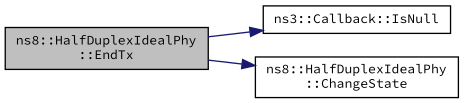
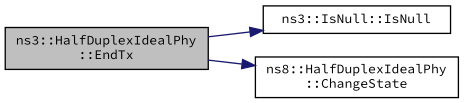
(357, 20) -> (357, 20)
(107, 48) -> (107, 48)
